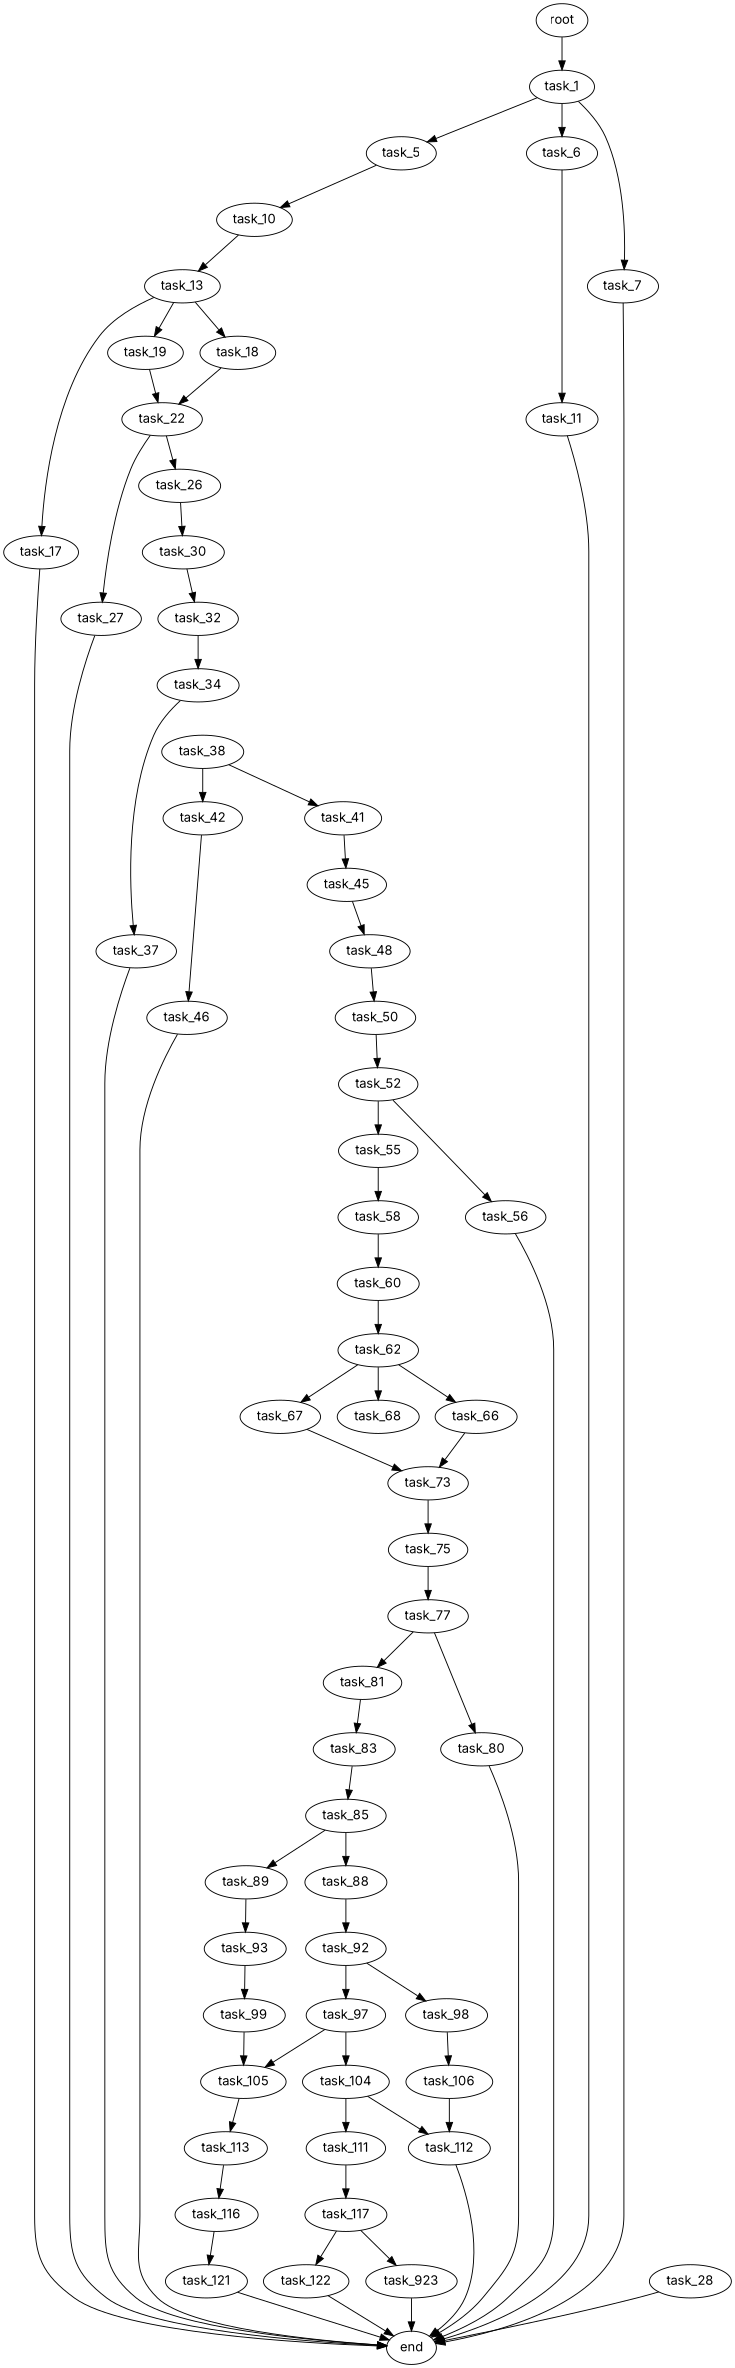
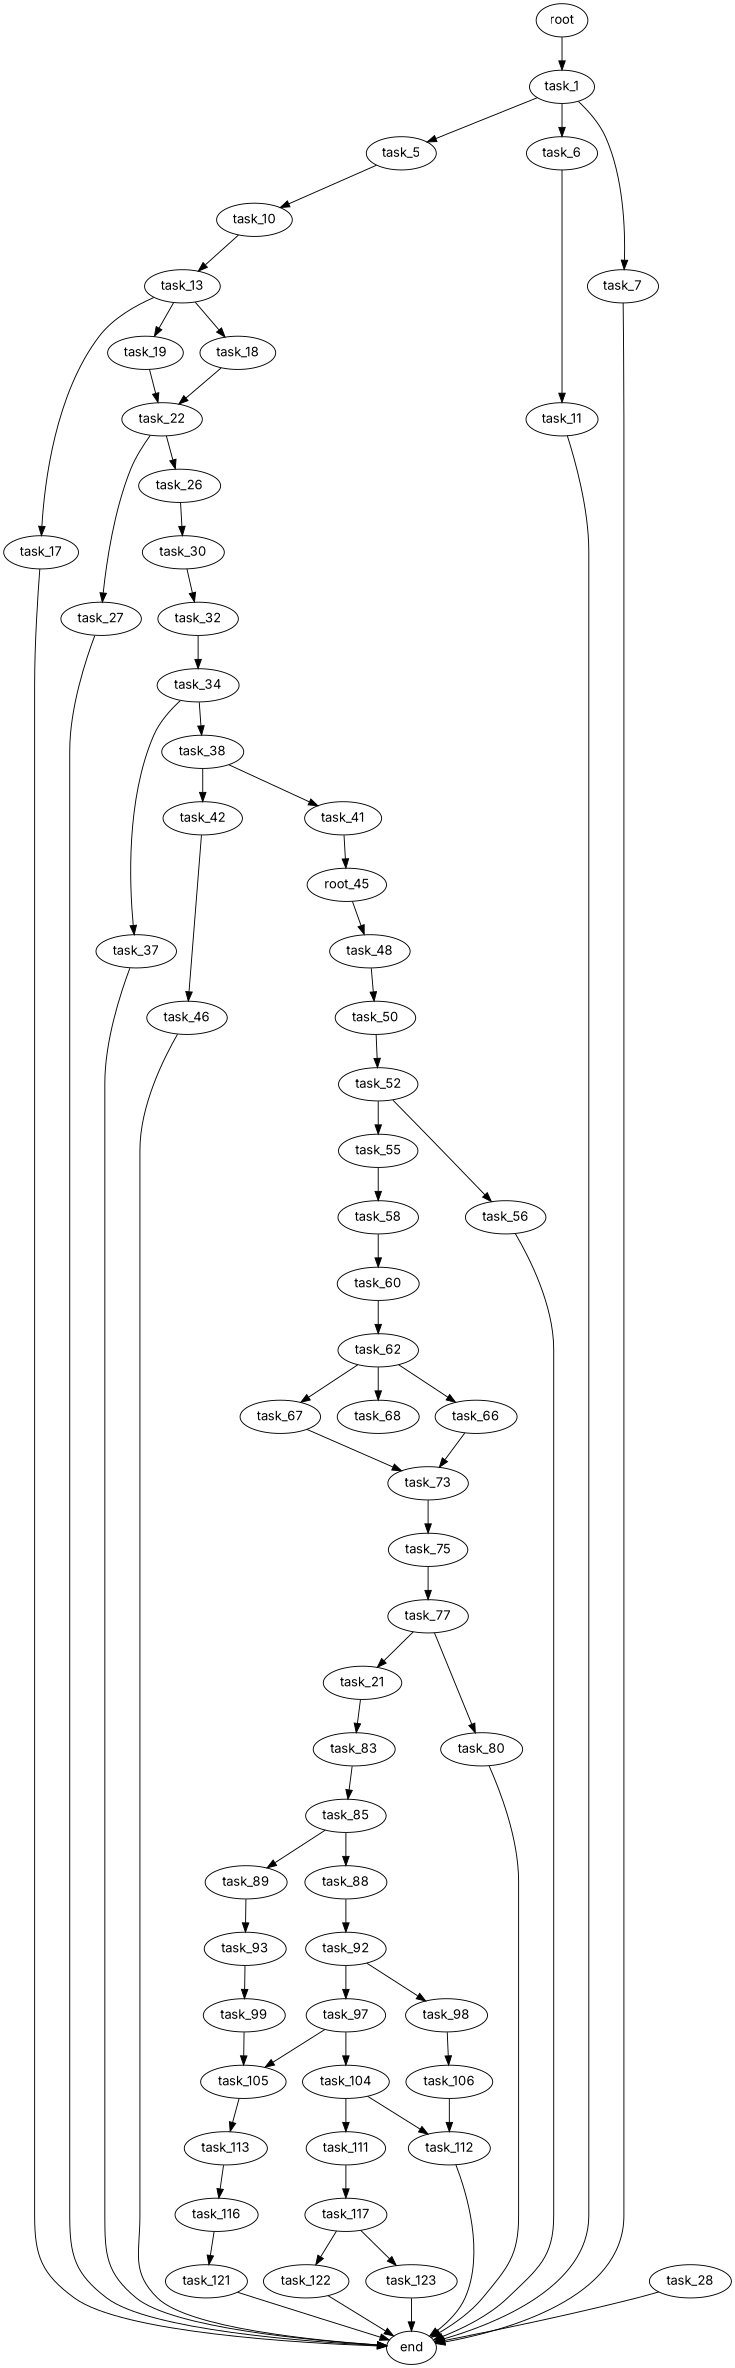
none -> (200, 714)
(347, 885) -> (347, 885)
(363, 1683) -> (363, 1683)
(411, 2281) -> (411, 2281)
